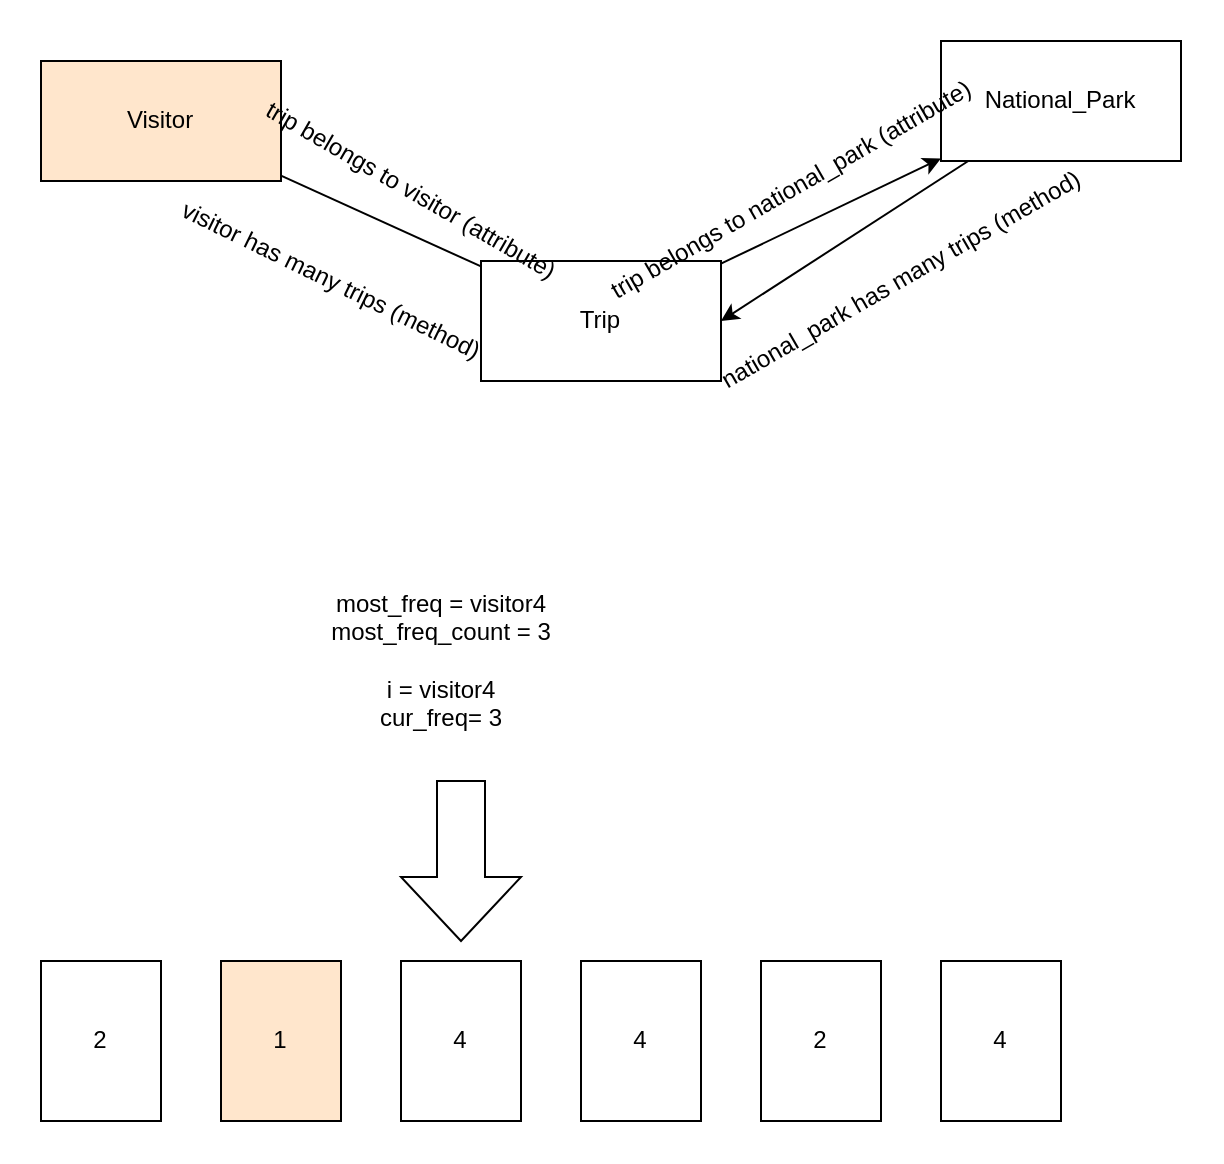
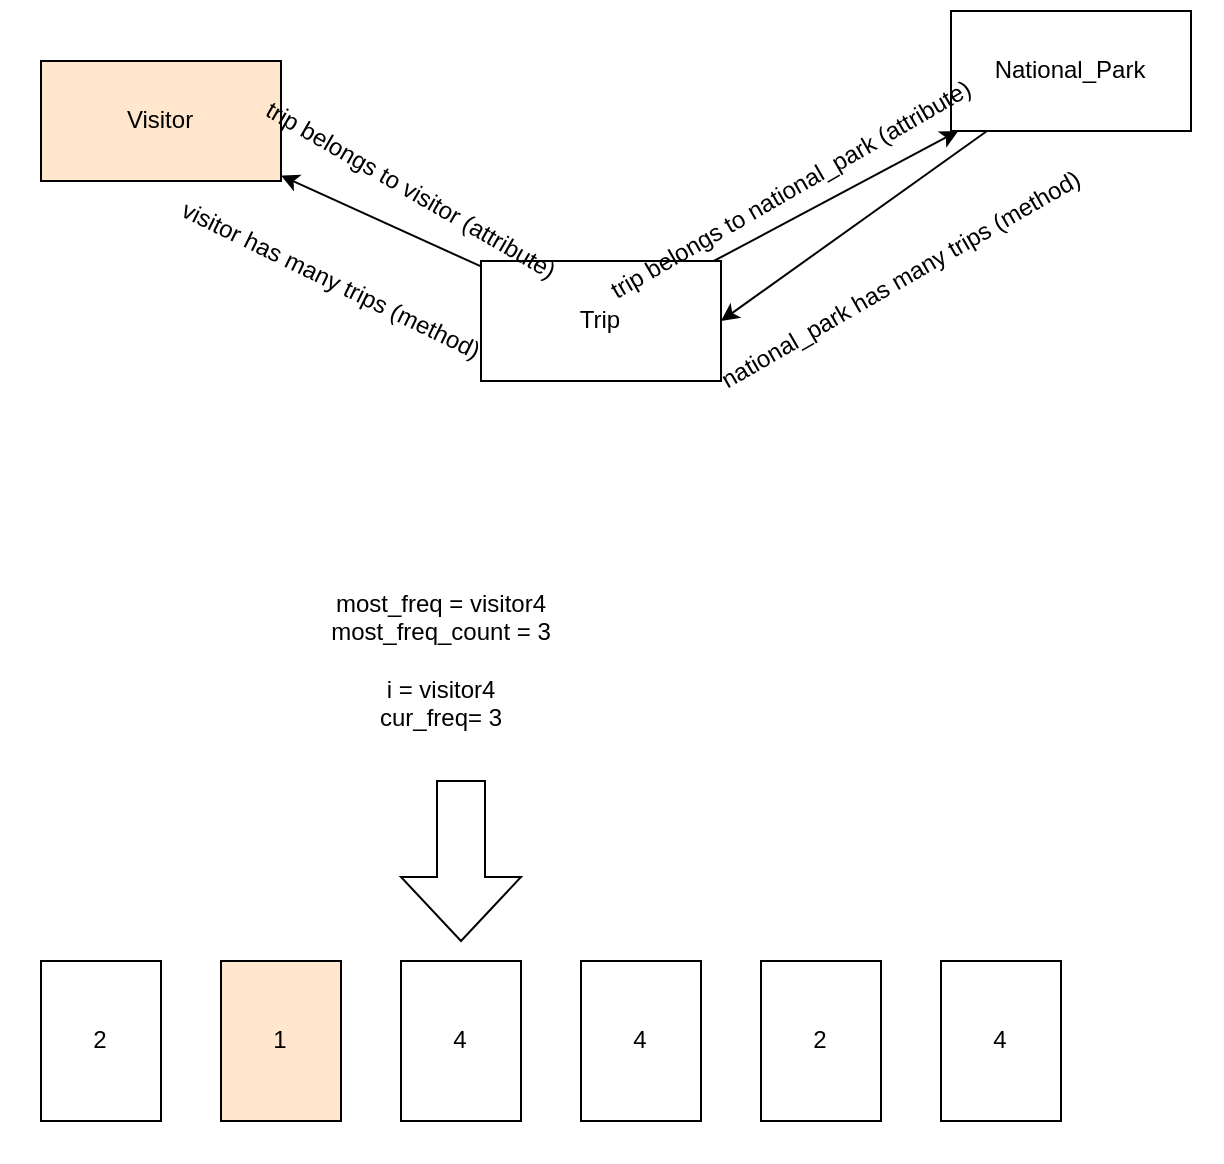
(1061, 101) -> (1071, 71)
(288, 179) -> (294, 182)
